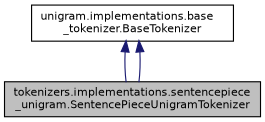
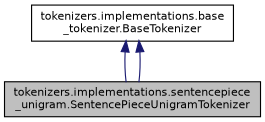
(133, 23) -> (133, 23)
